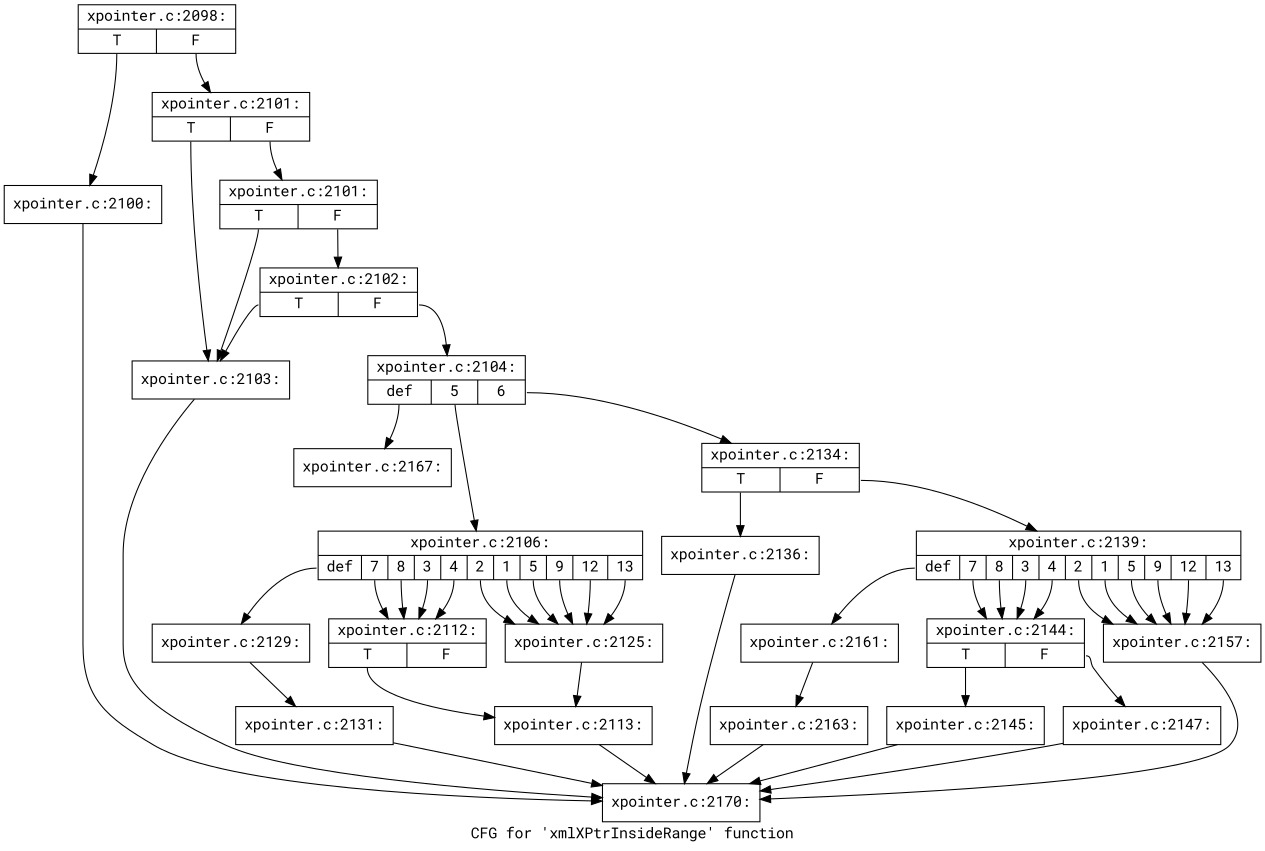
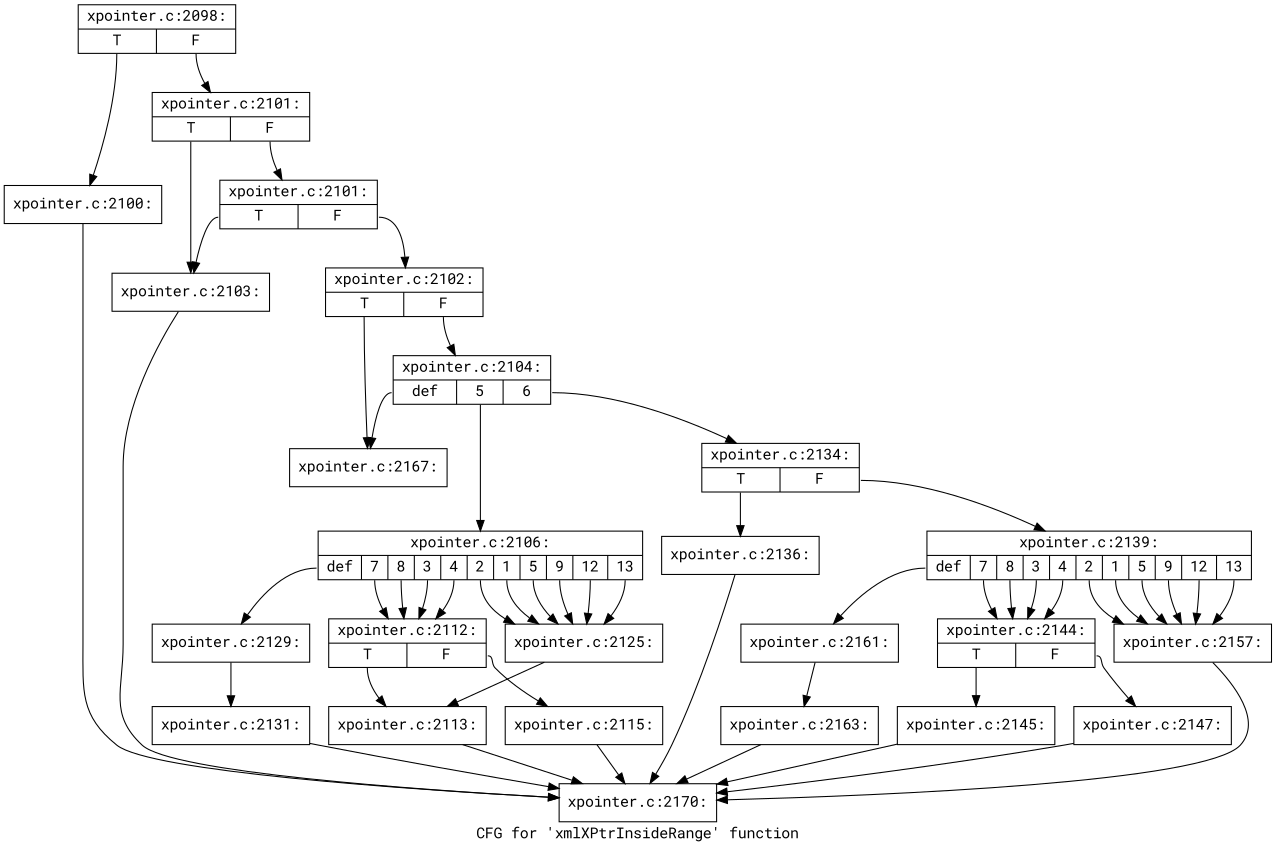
(240, 326) -> (365, 377)
none -> (584, 726)
